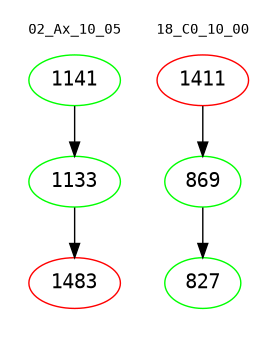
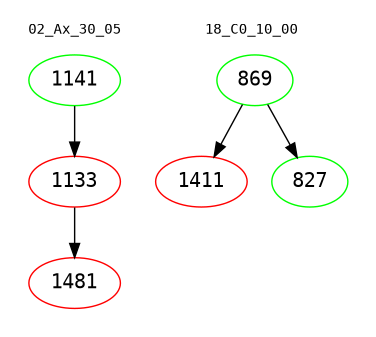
(75, 30) -> (75, 30)
(203, 124) -> (232, 124)
(75, 182) -> (75, 182)
(75, 283) -> (75, 283)
